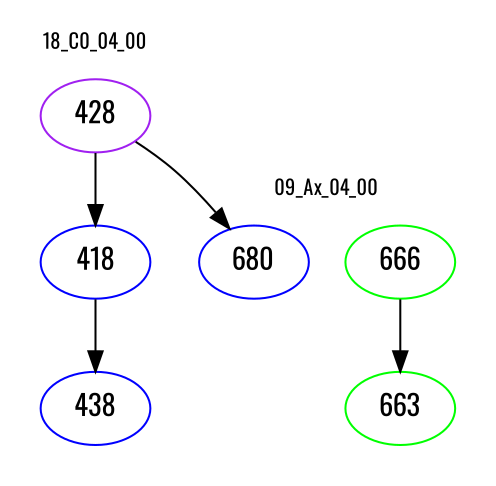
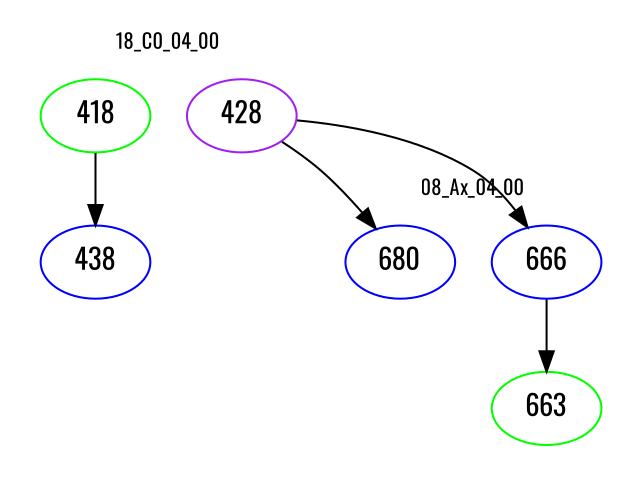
(96, 179) -> (416, 144)
(327, 190) -> (473, 190)
(96, 262) -> (96, 116)
(400, 262) -> (547, 262)
